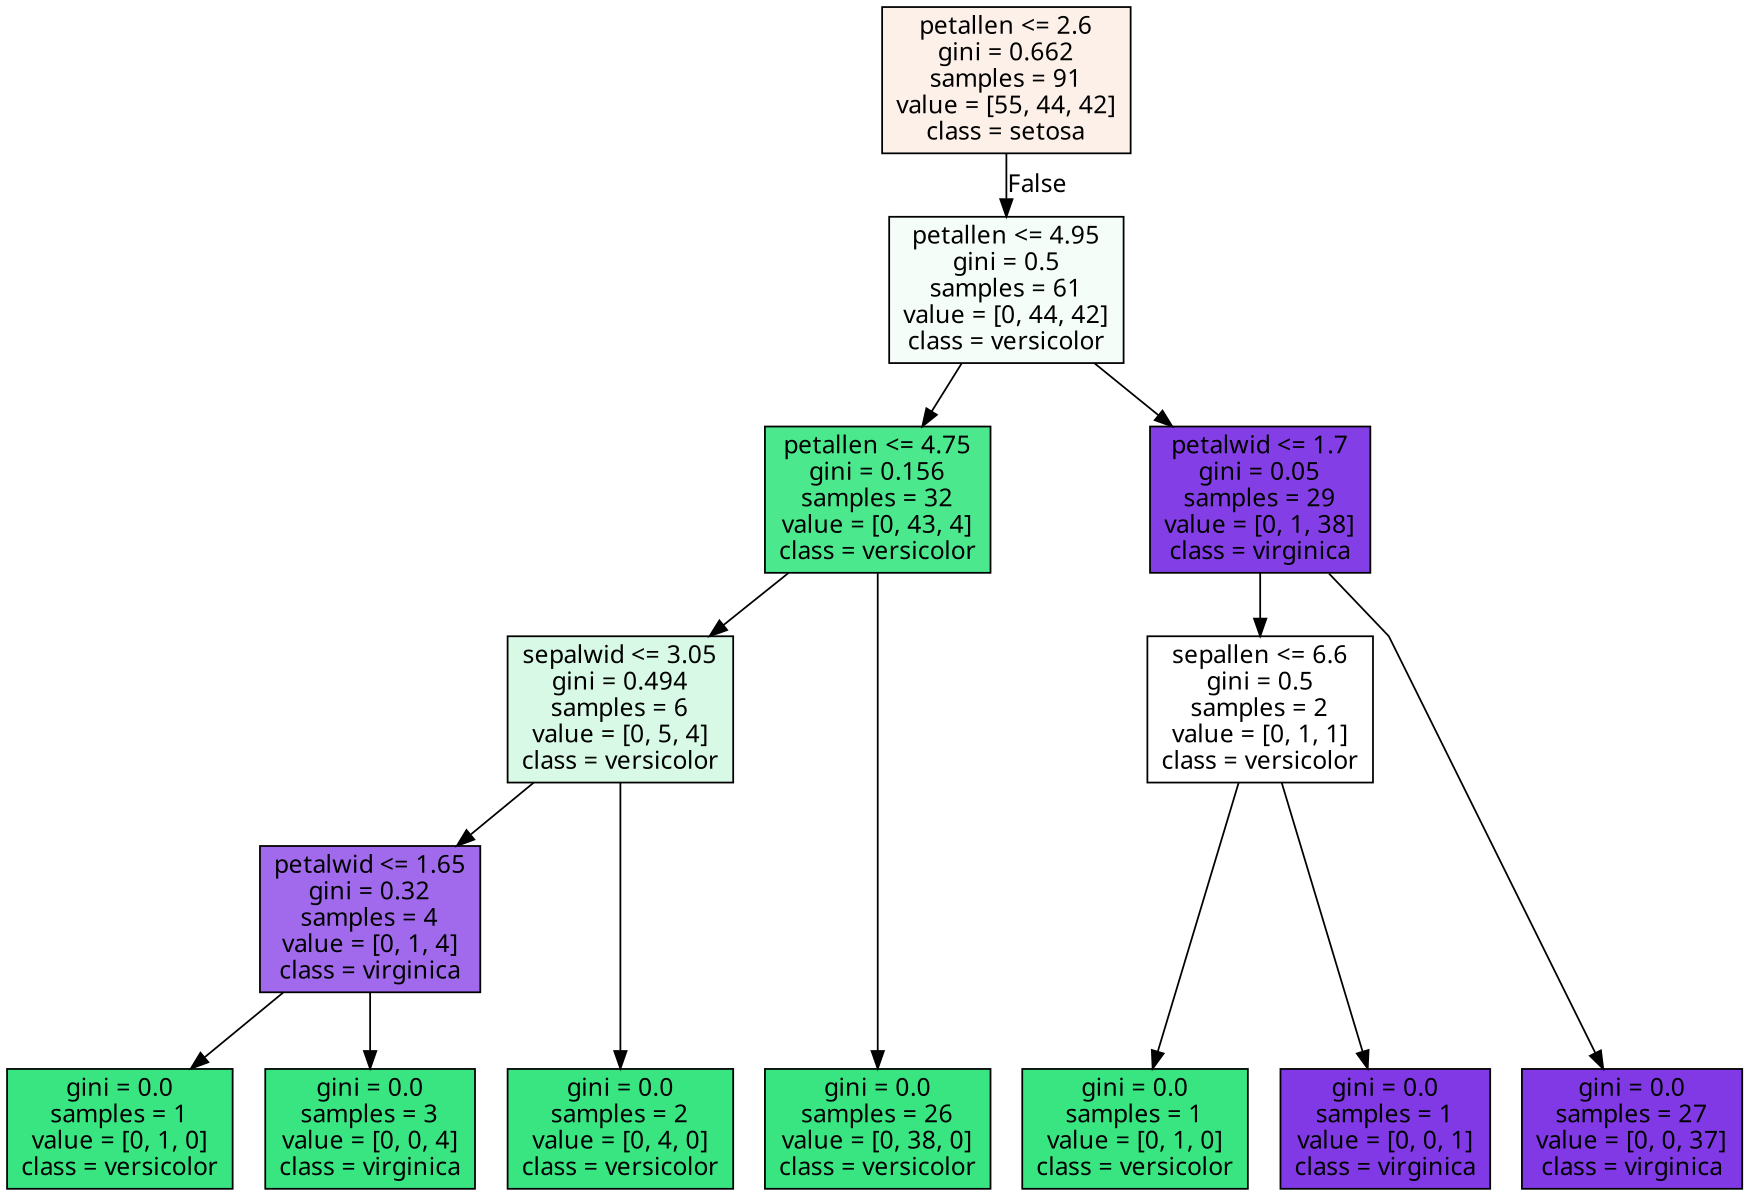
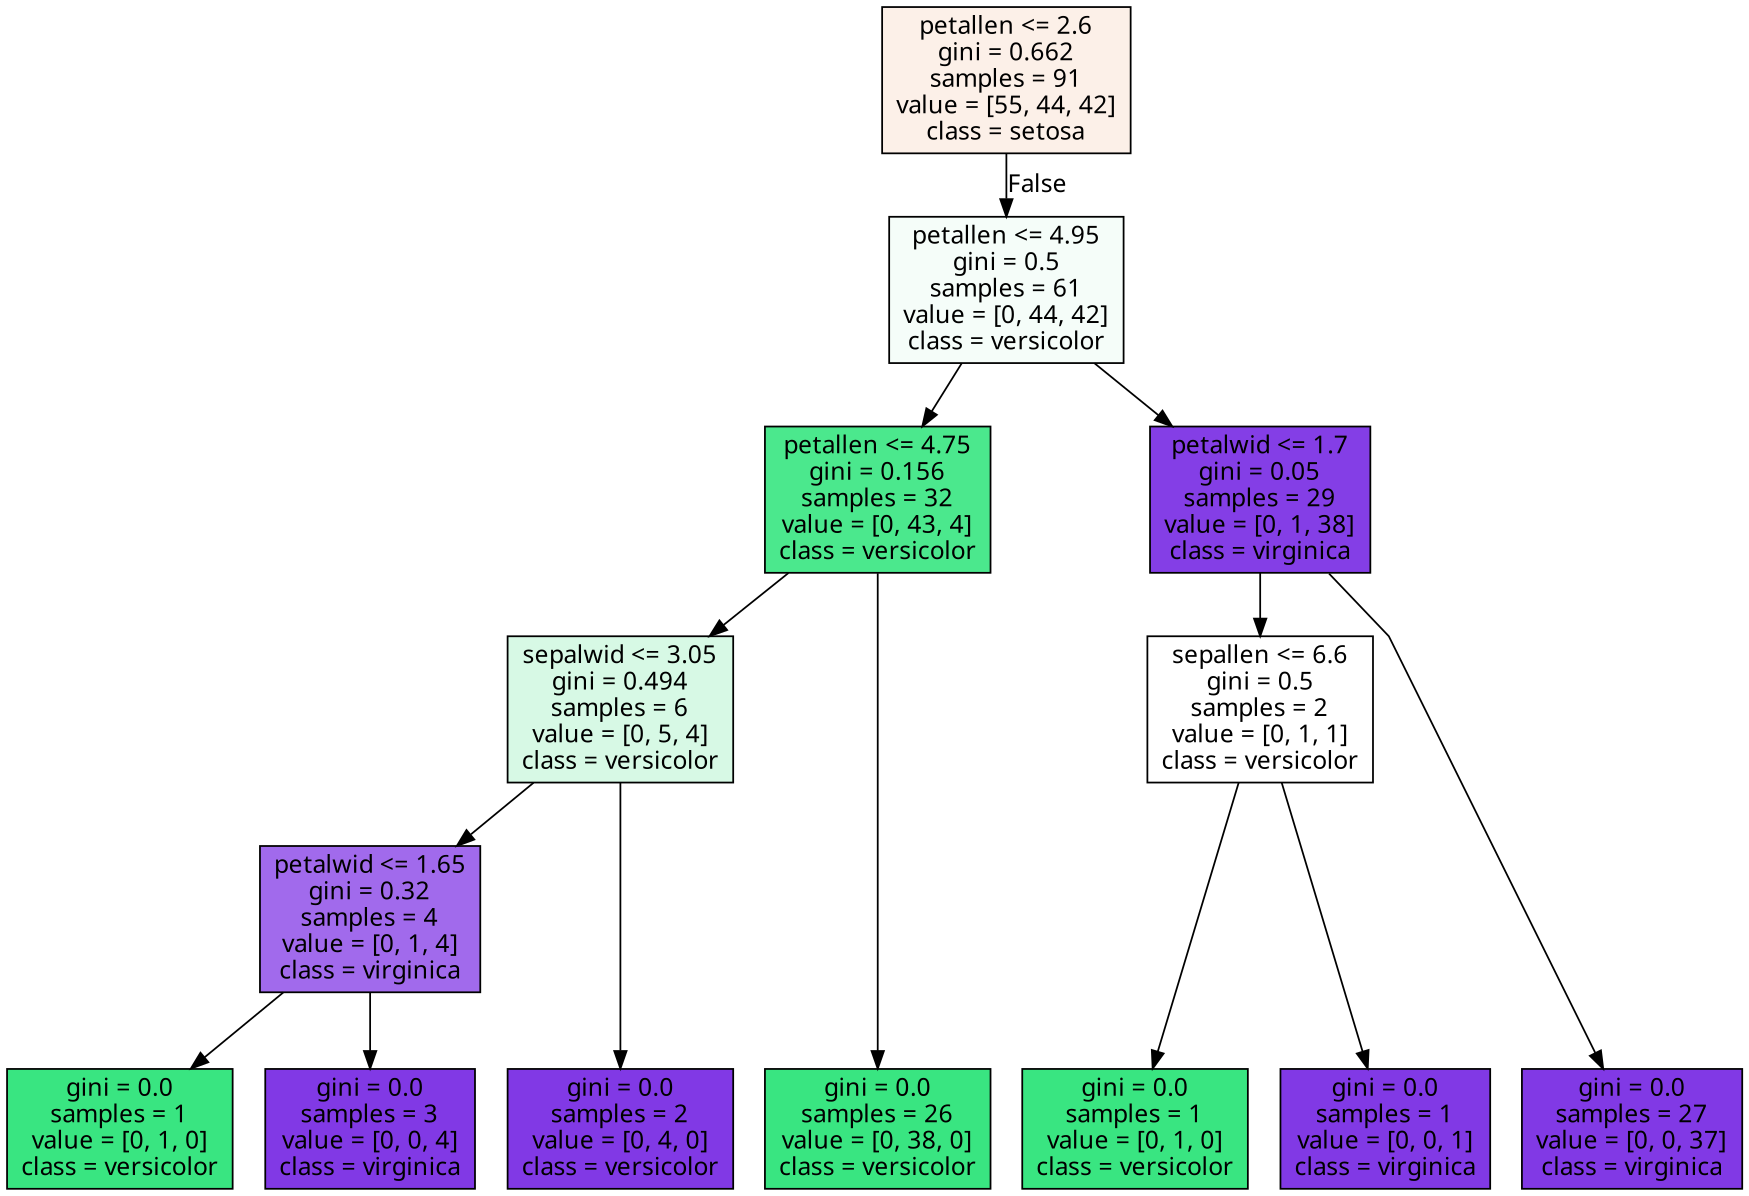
(370, 1129) -> (370, 1129)
(620, 1129) -> (620, 1129)
